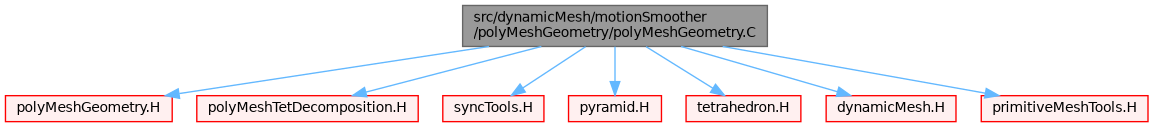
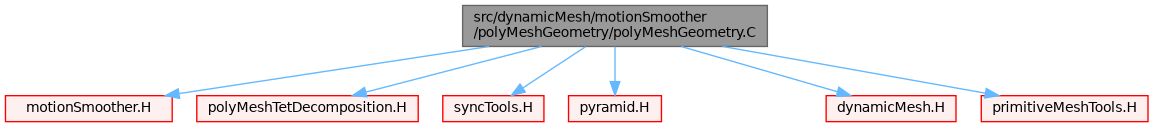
(89, 109) -> (89, 109)
(743, 109) -> none
